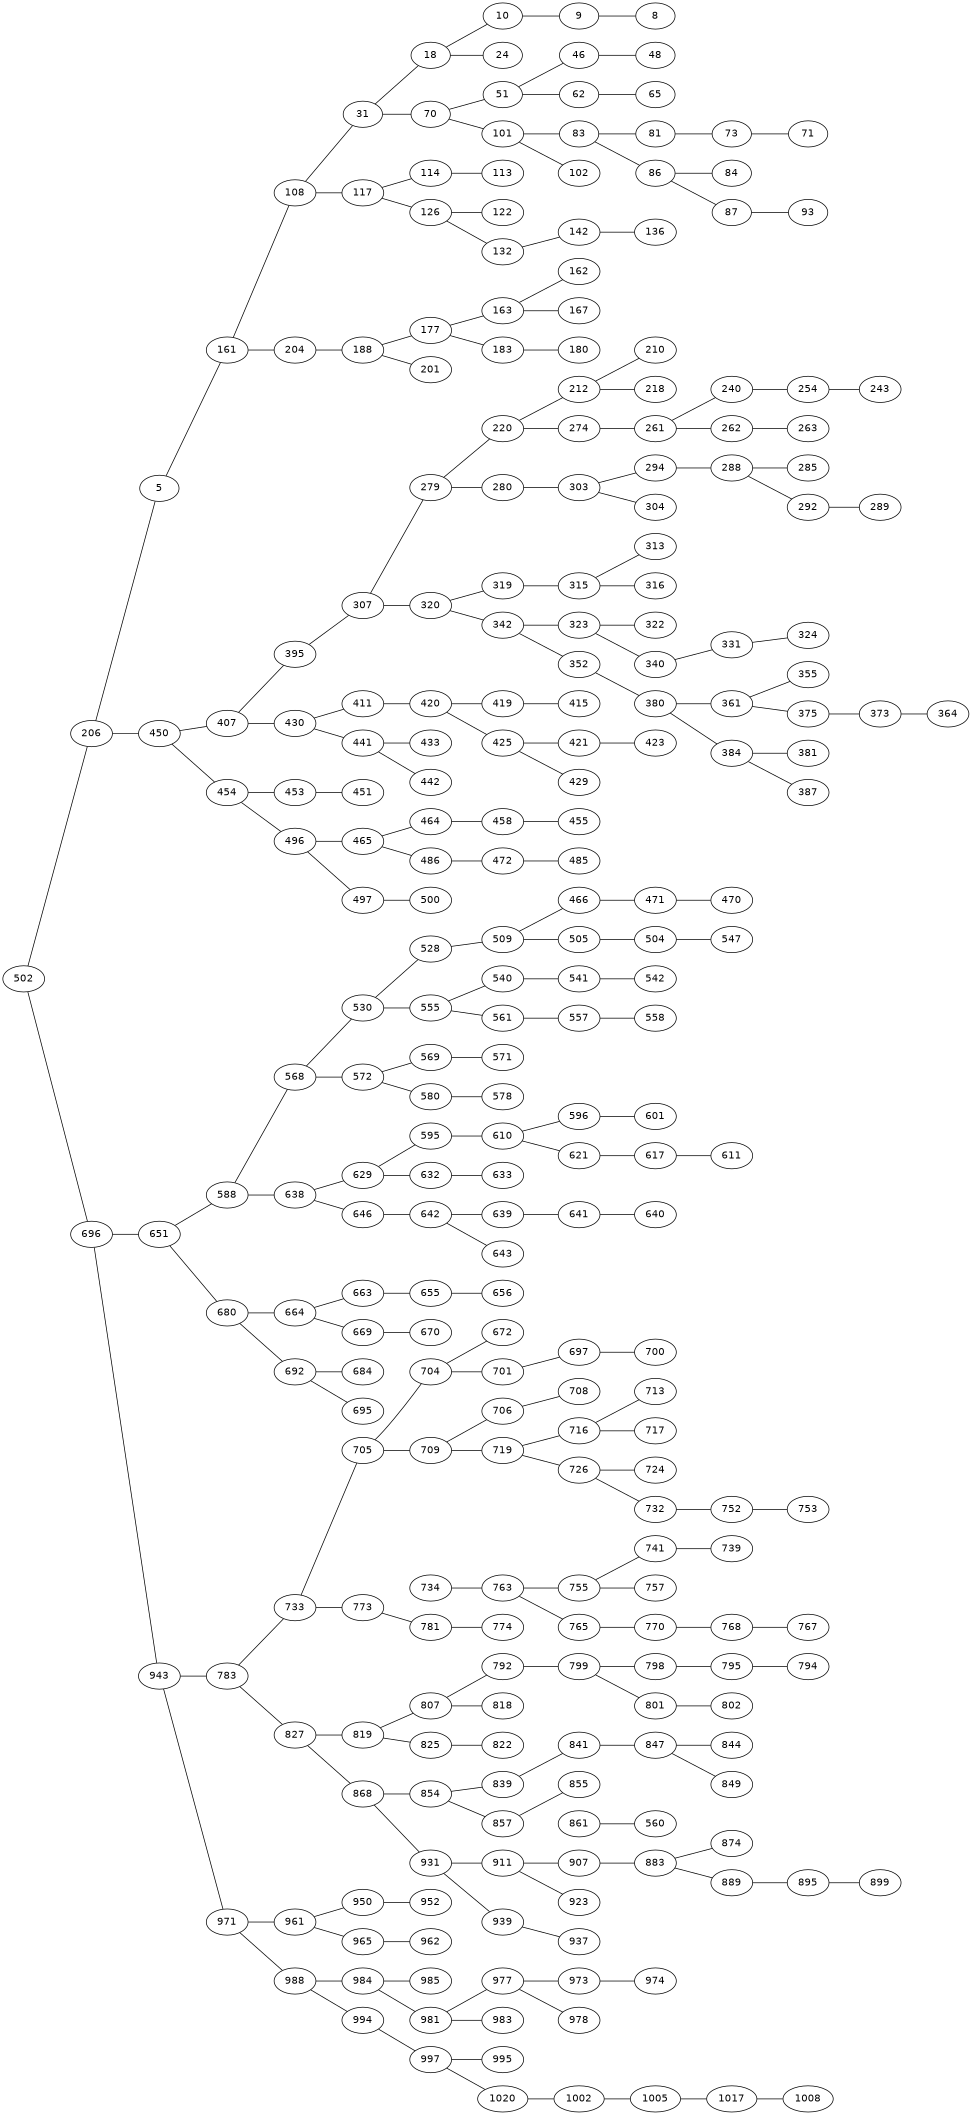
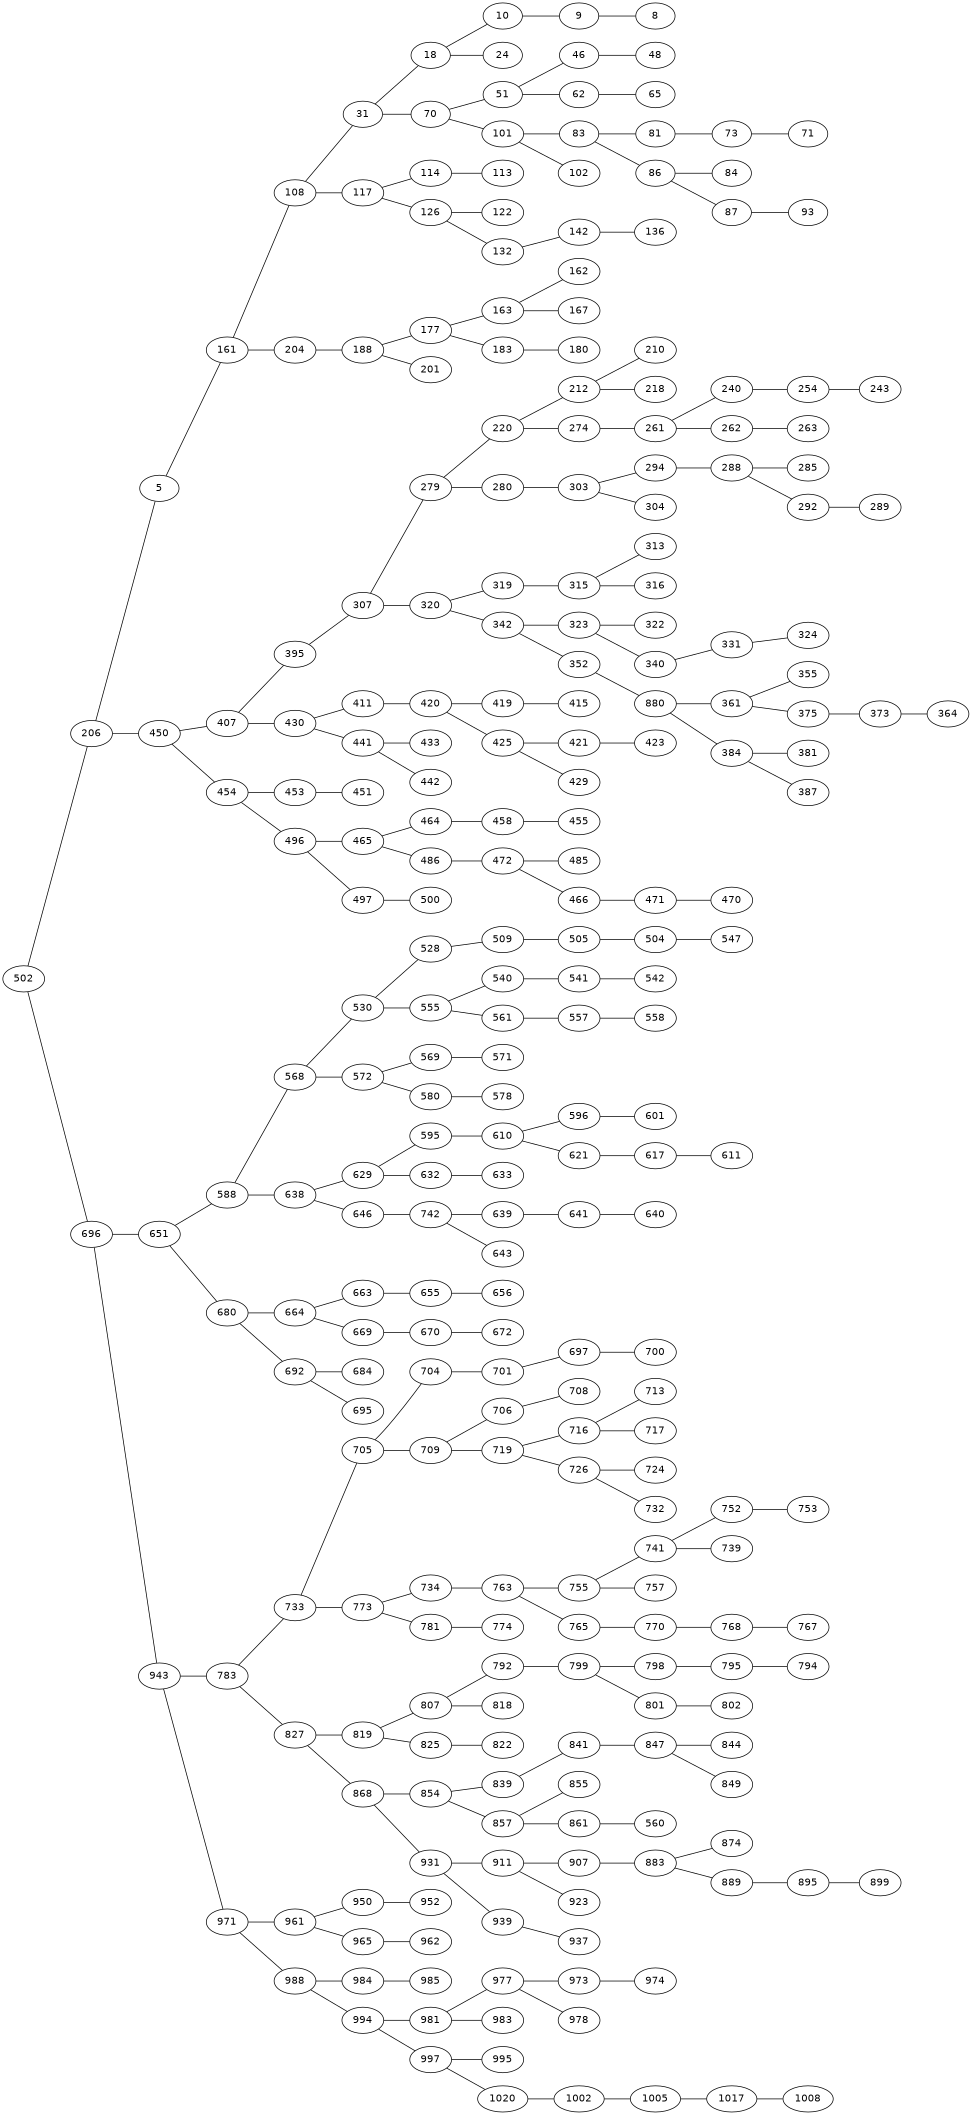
(655, 704) -> (655, 704)
(541, 920) -> (541, 881)
(431, 1215) -> (431, 1215)
(467, 1352) -> (467, 1333)
(694, 1509) -> (694, 1529)
none -> (397, 1598)
none -> (541, 1824)
(397, 2001) -> (397, 2020)
